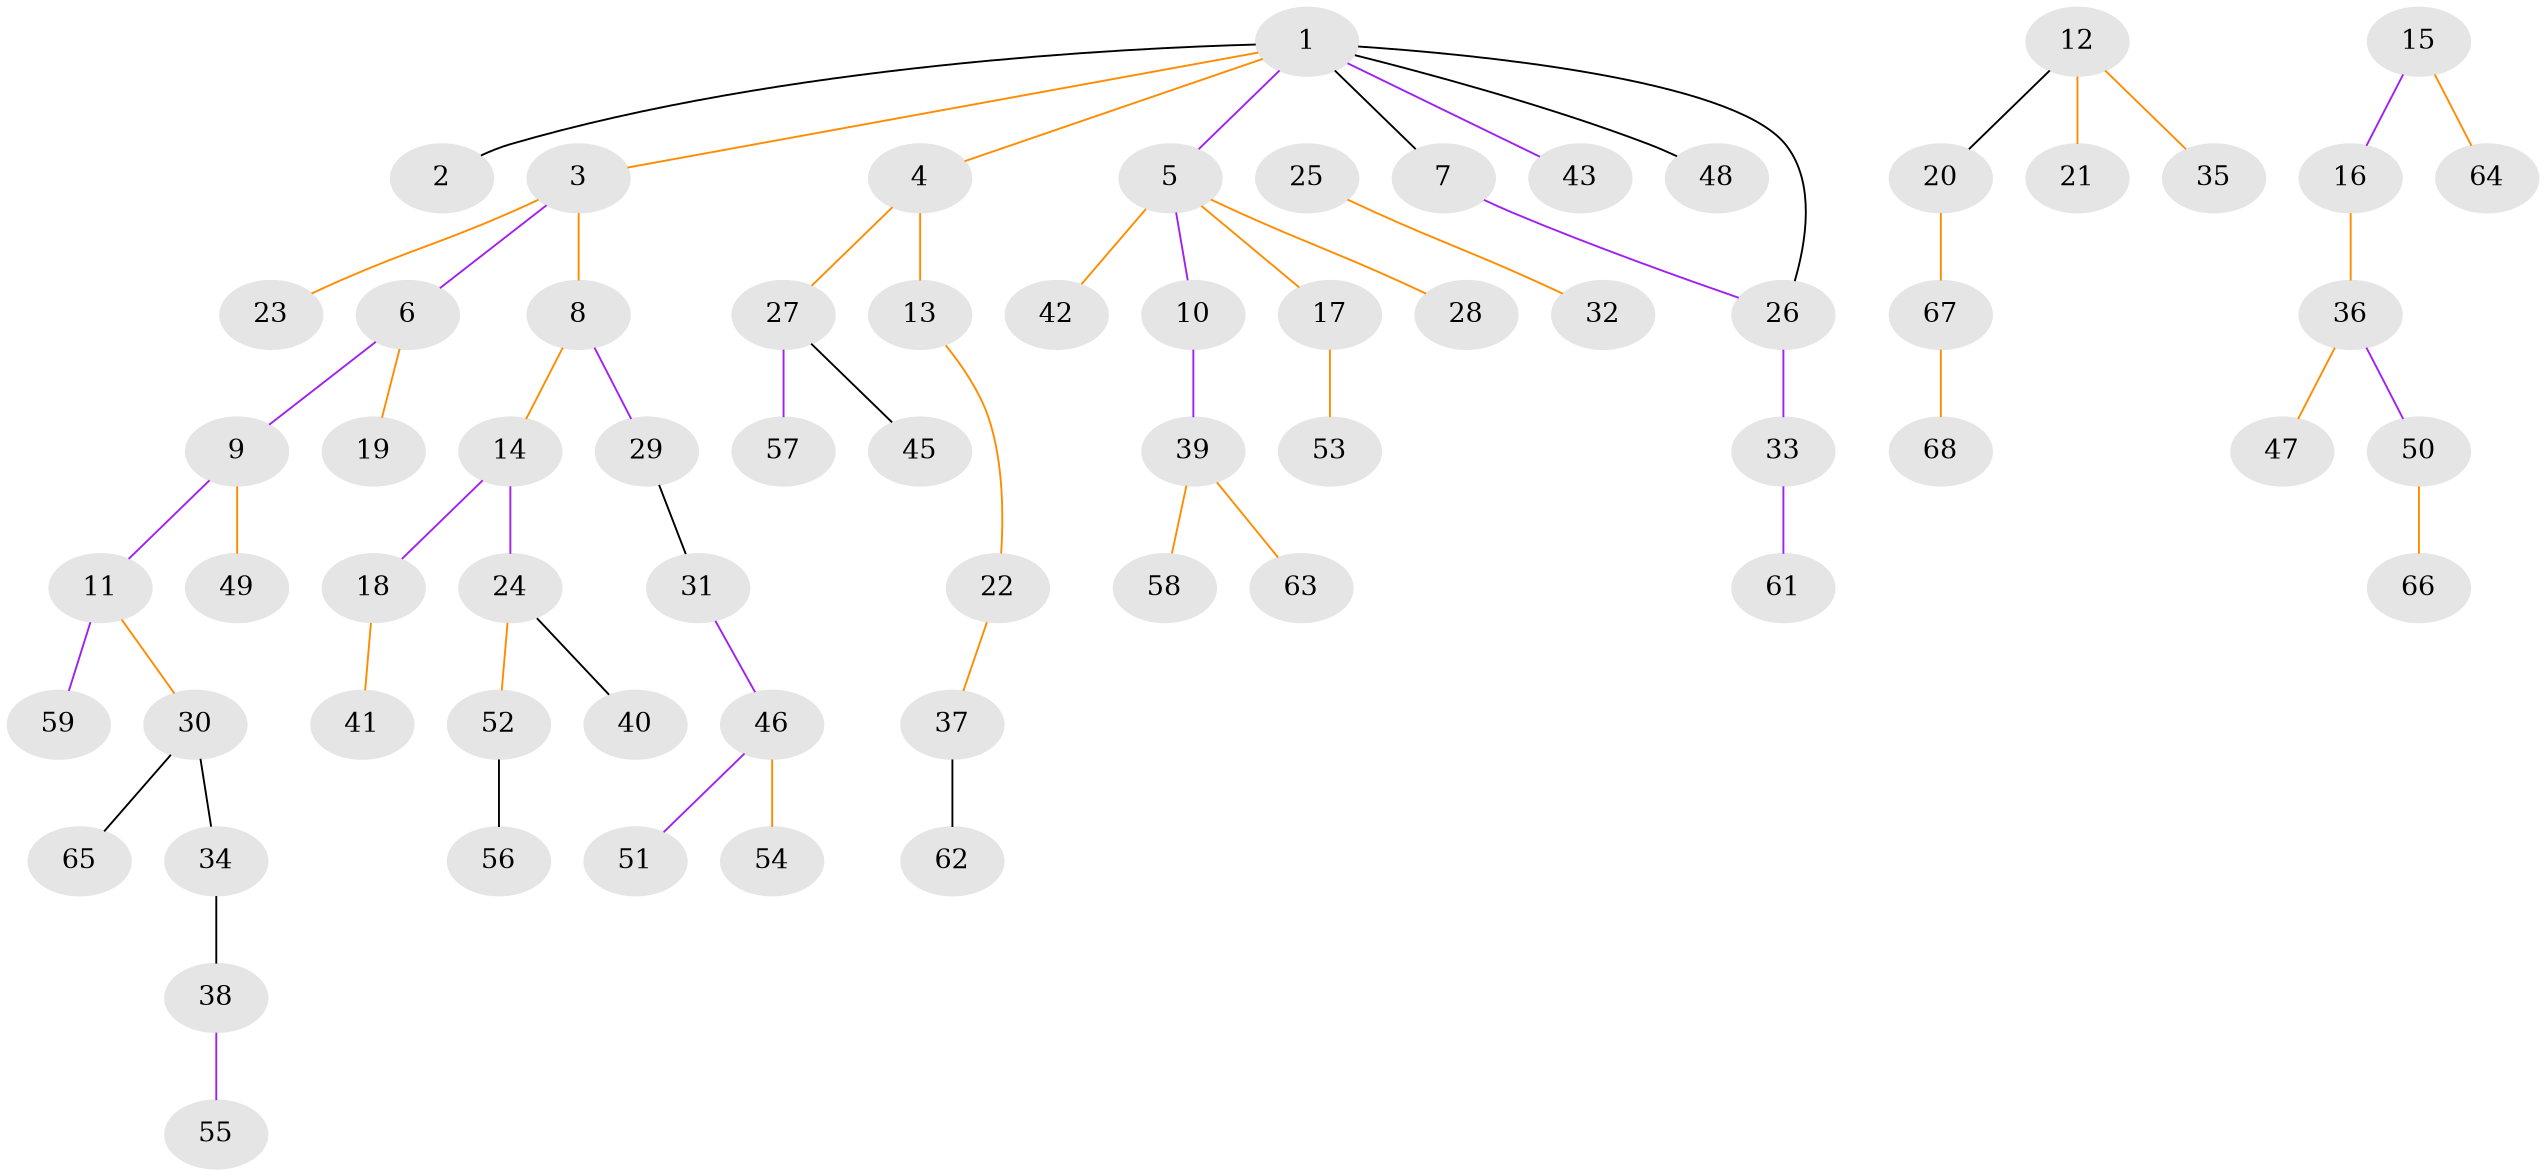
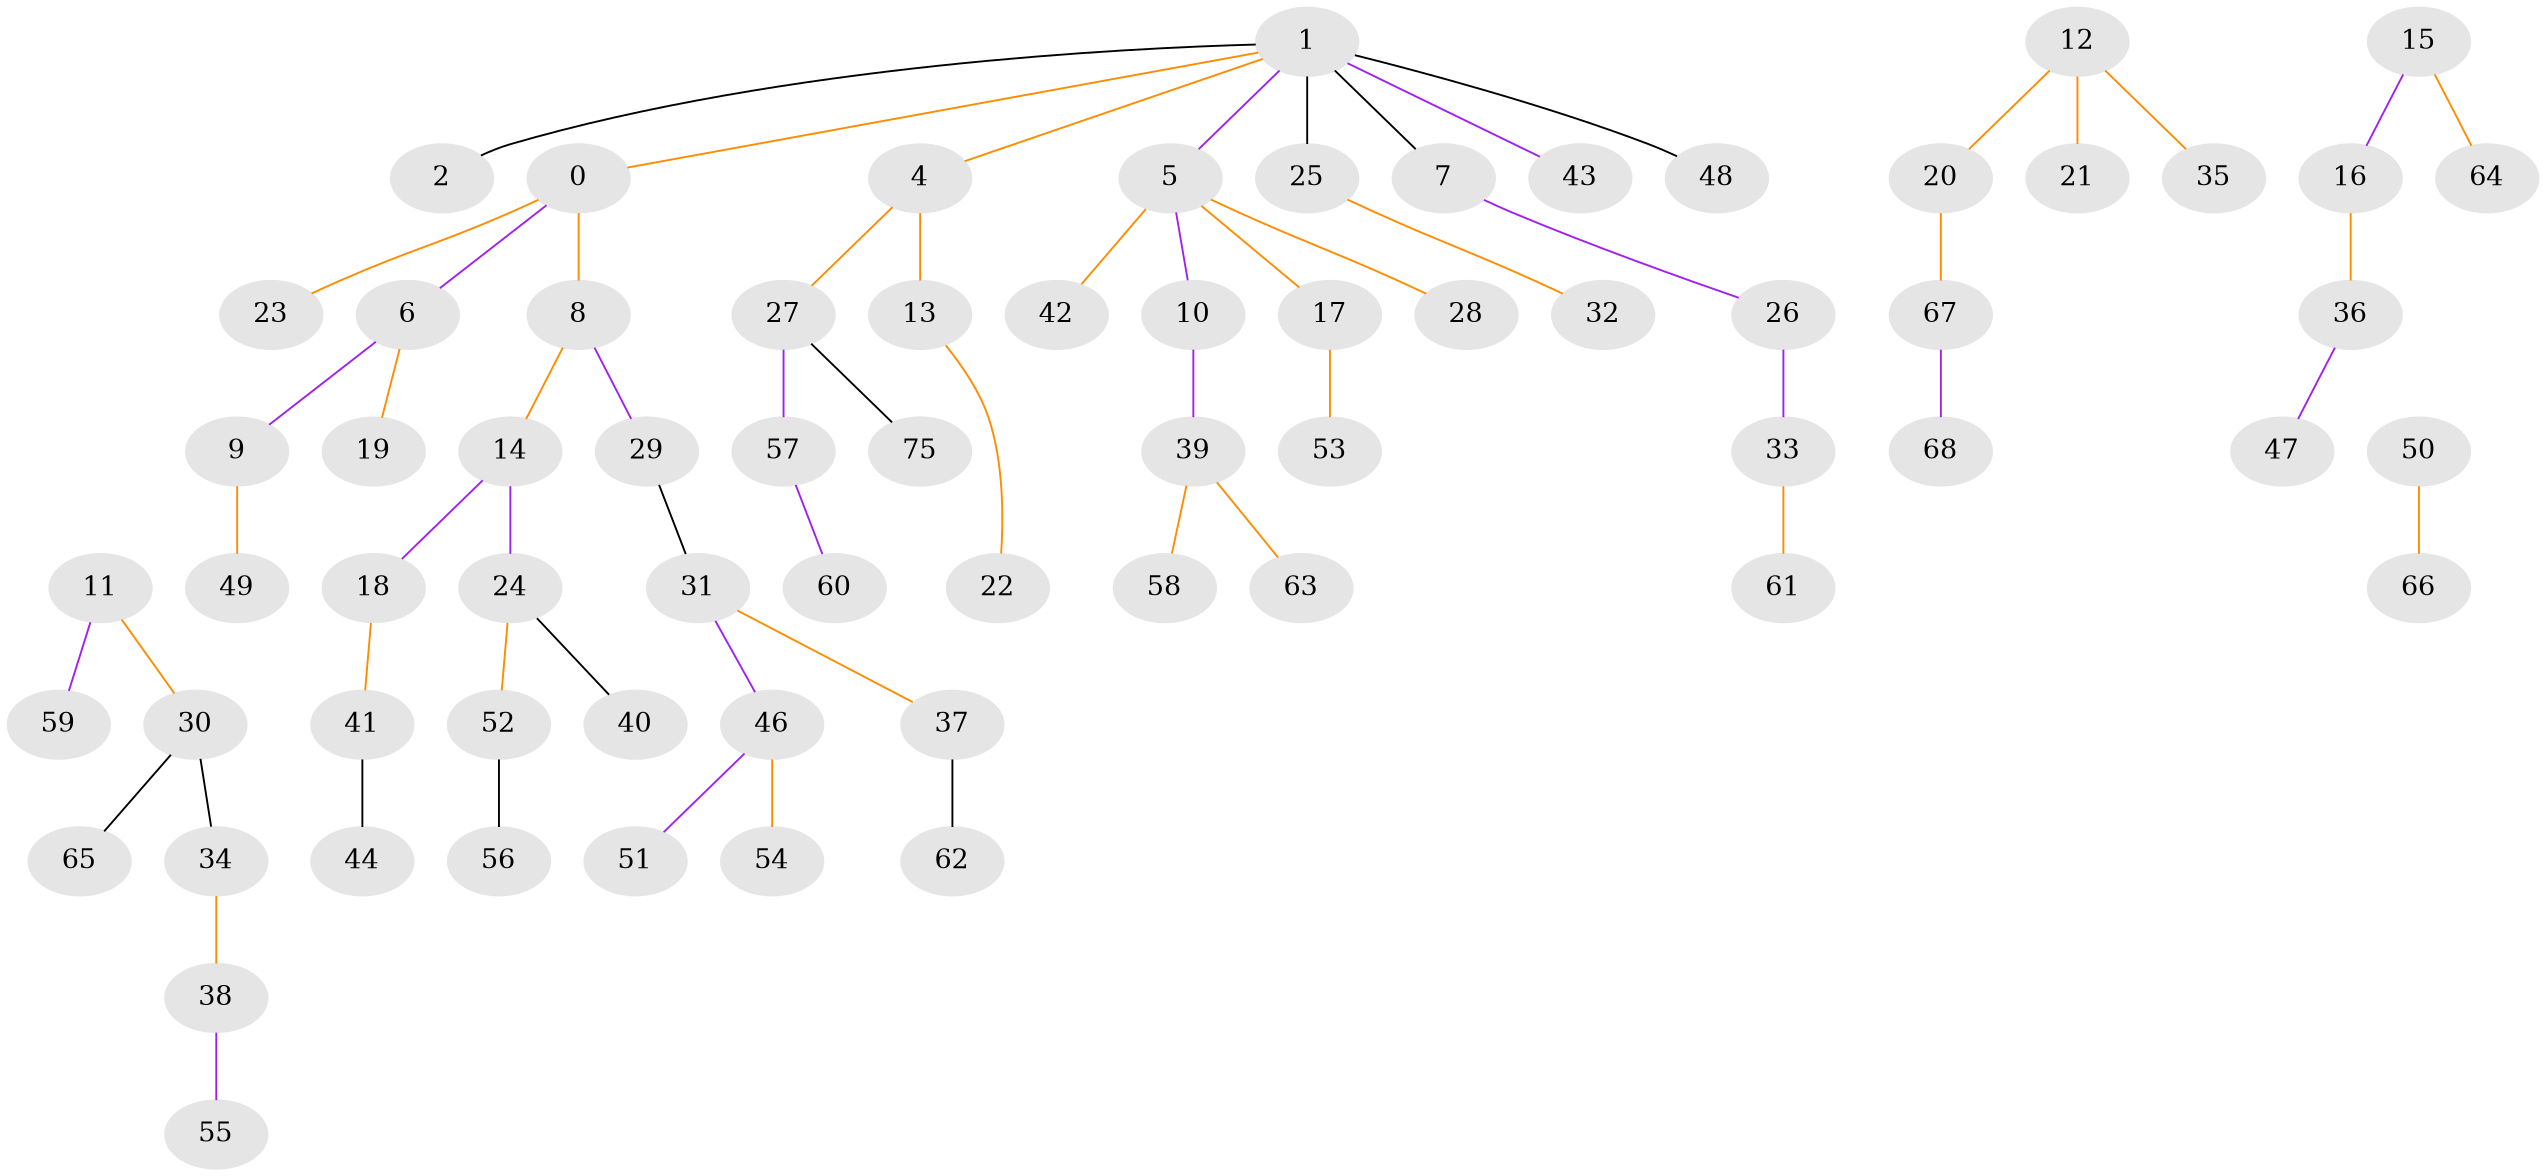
(1649, 85) -> (1307, 110)
(2009, 110) -> (2009, 110)
(579, 178) -> (579, 178)
(1941, 383) -> (1941, 383)
(2316, 383) -> (2316, 383)
(2385, 383) -> none
(920, 452) -> (920, 452)
(169, 520) -> none
(1783, 520) -> (1783, 520)
none -> (835, 588)
(975, 657) -> (825, 656)
none -> (362, 861)
(216, 930) -> (216, 930)
